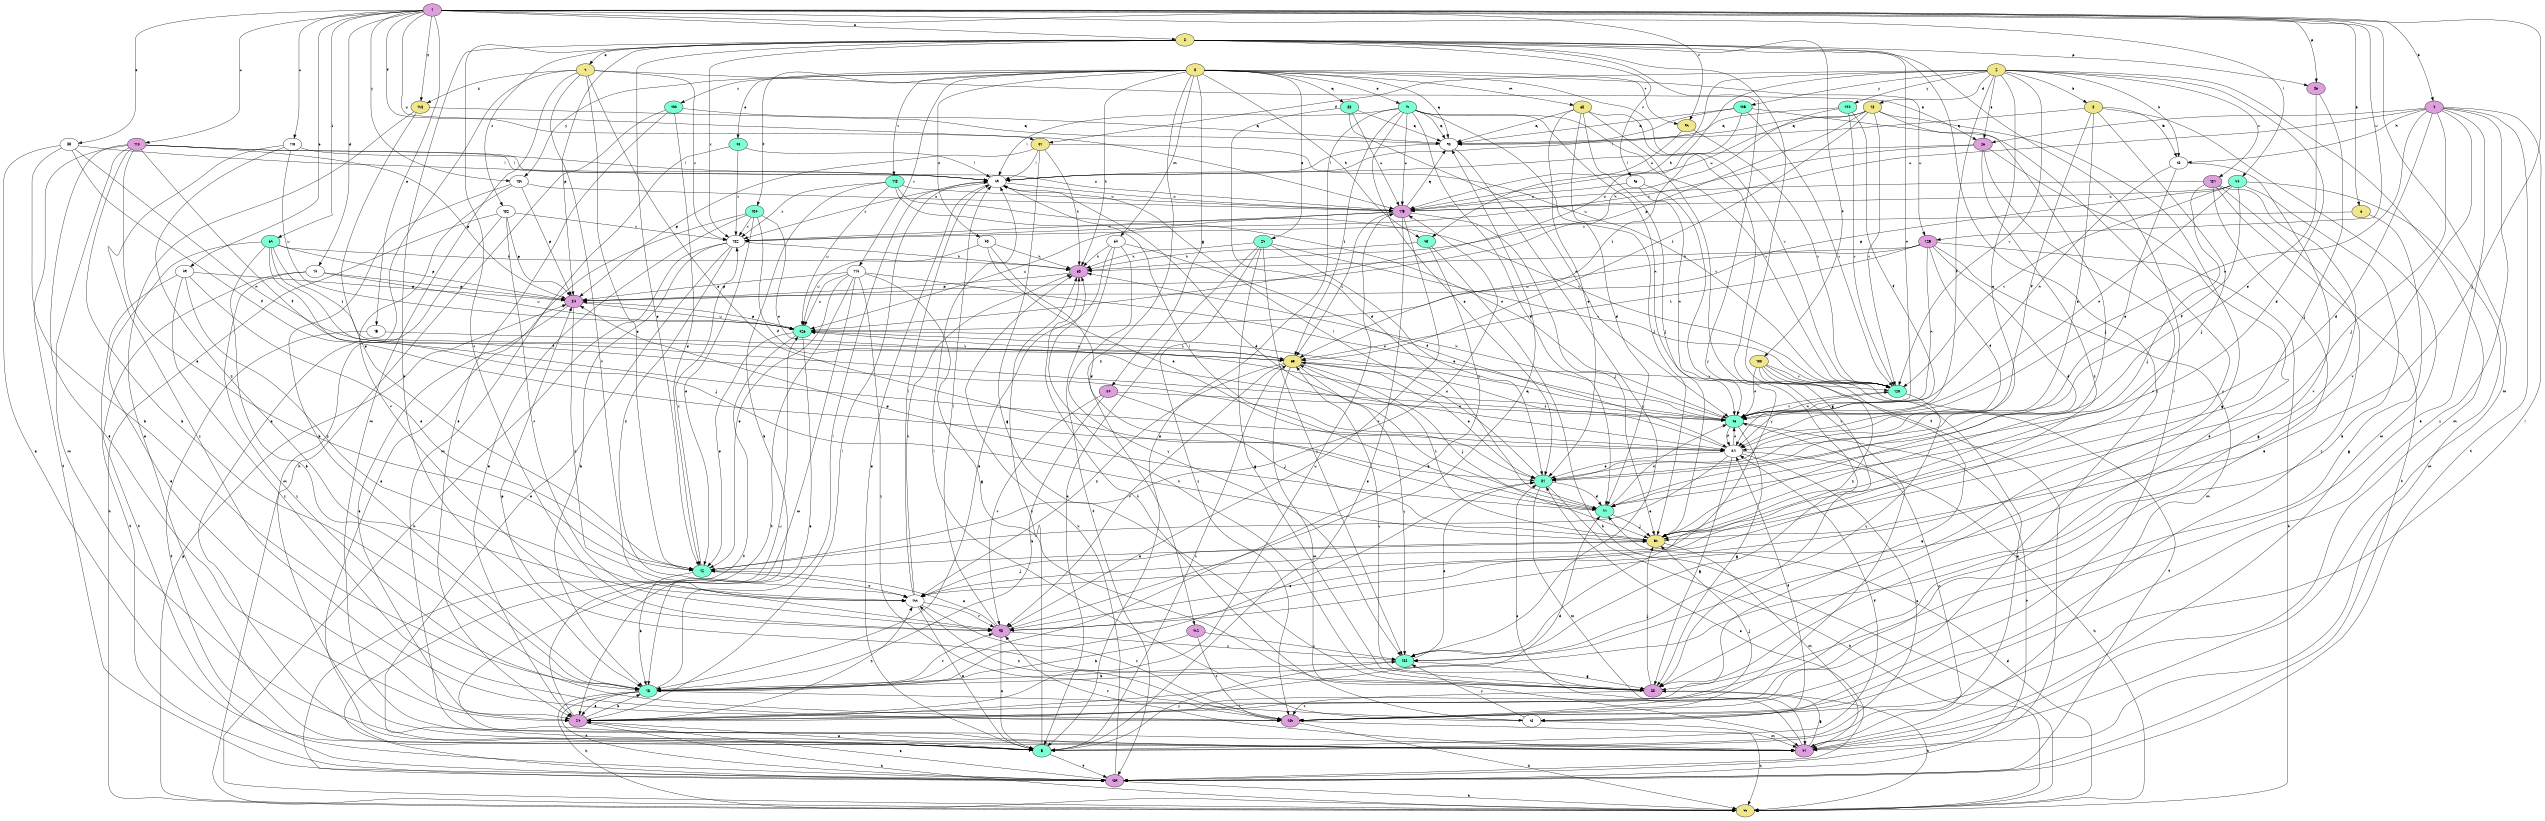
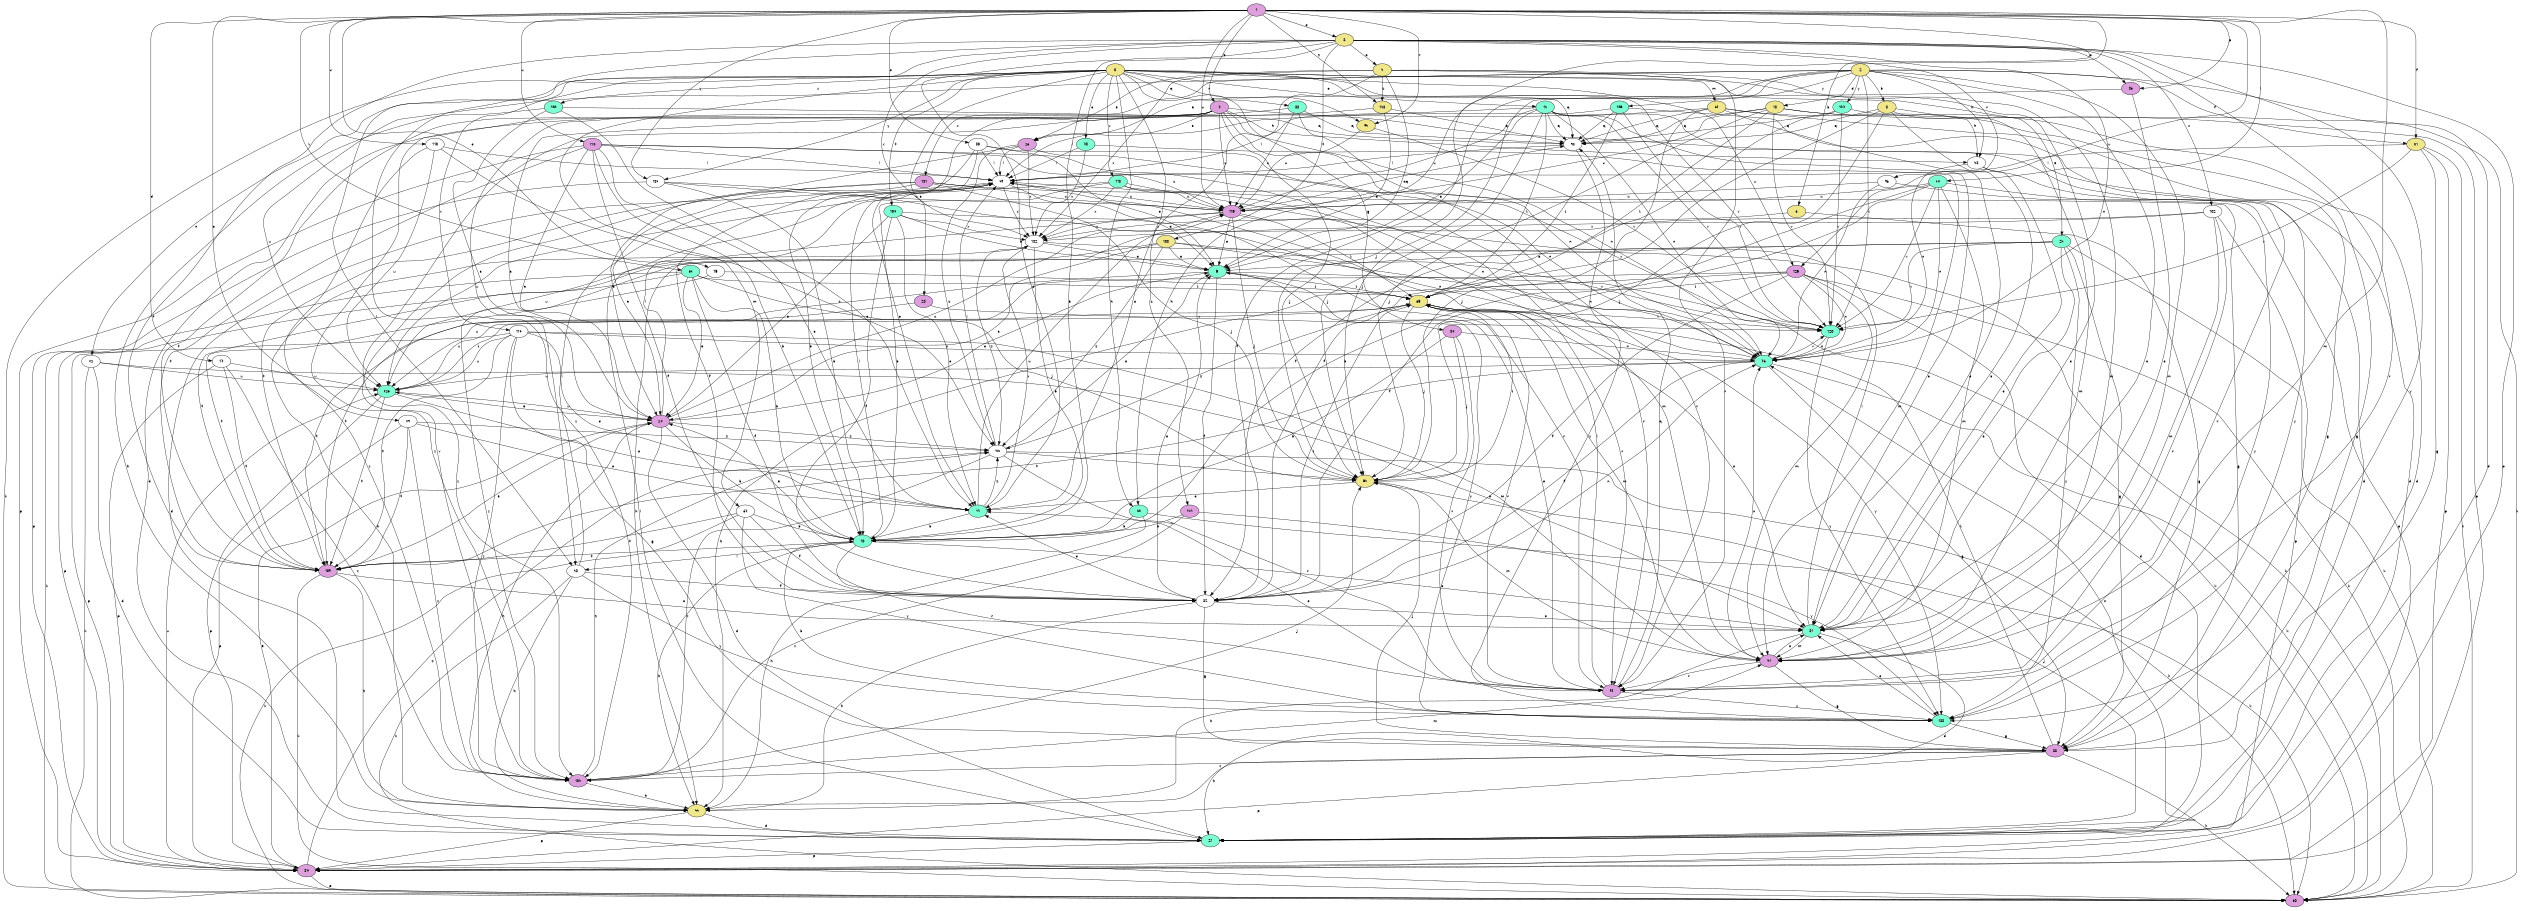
(986, 241) -> (91, 361)
(828, 291) -> (1295, 898)
none -> (923, 301)
